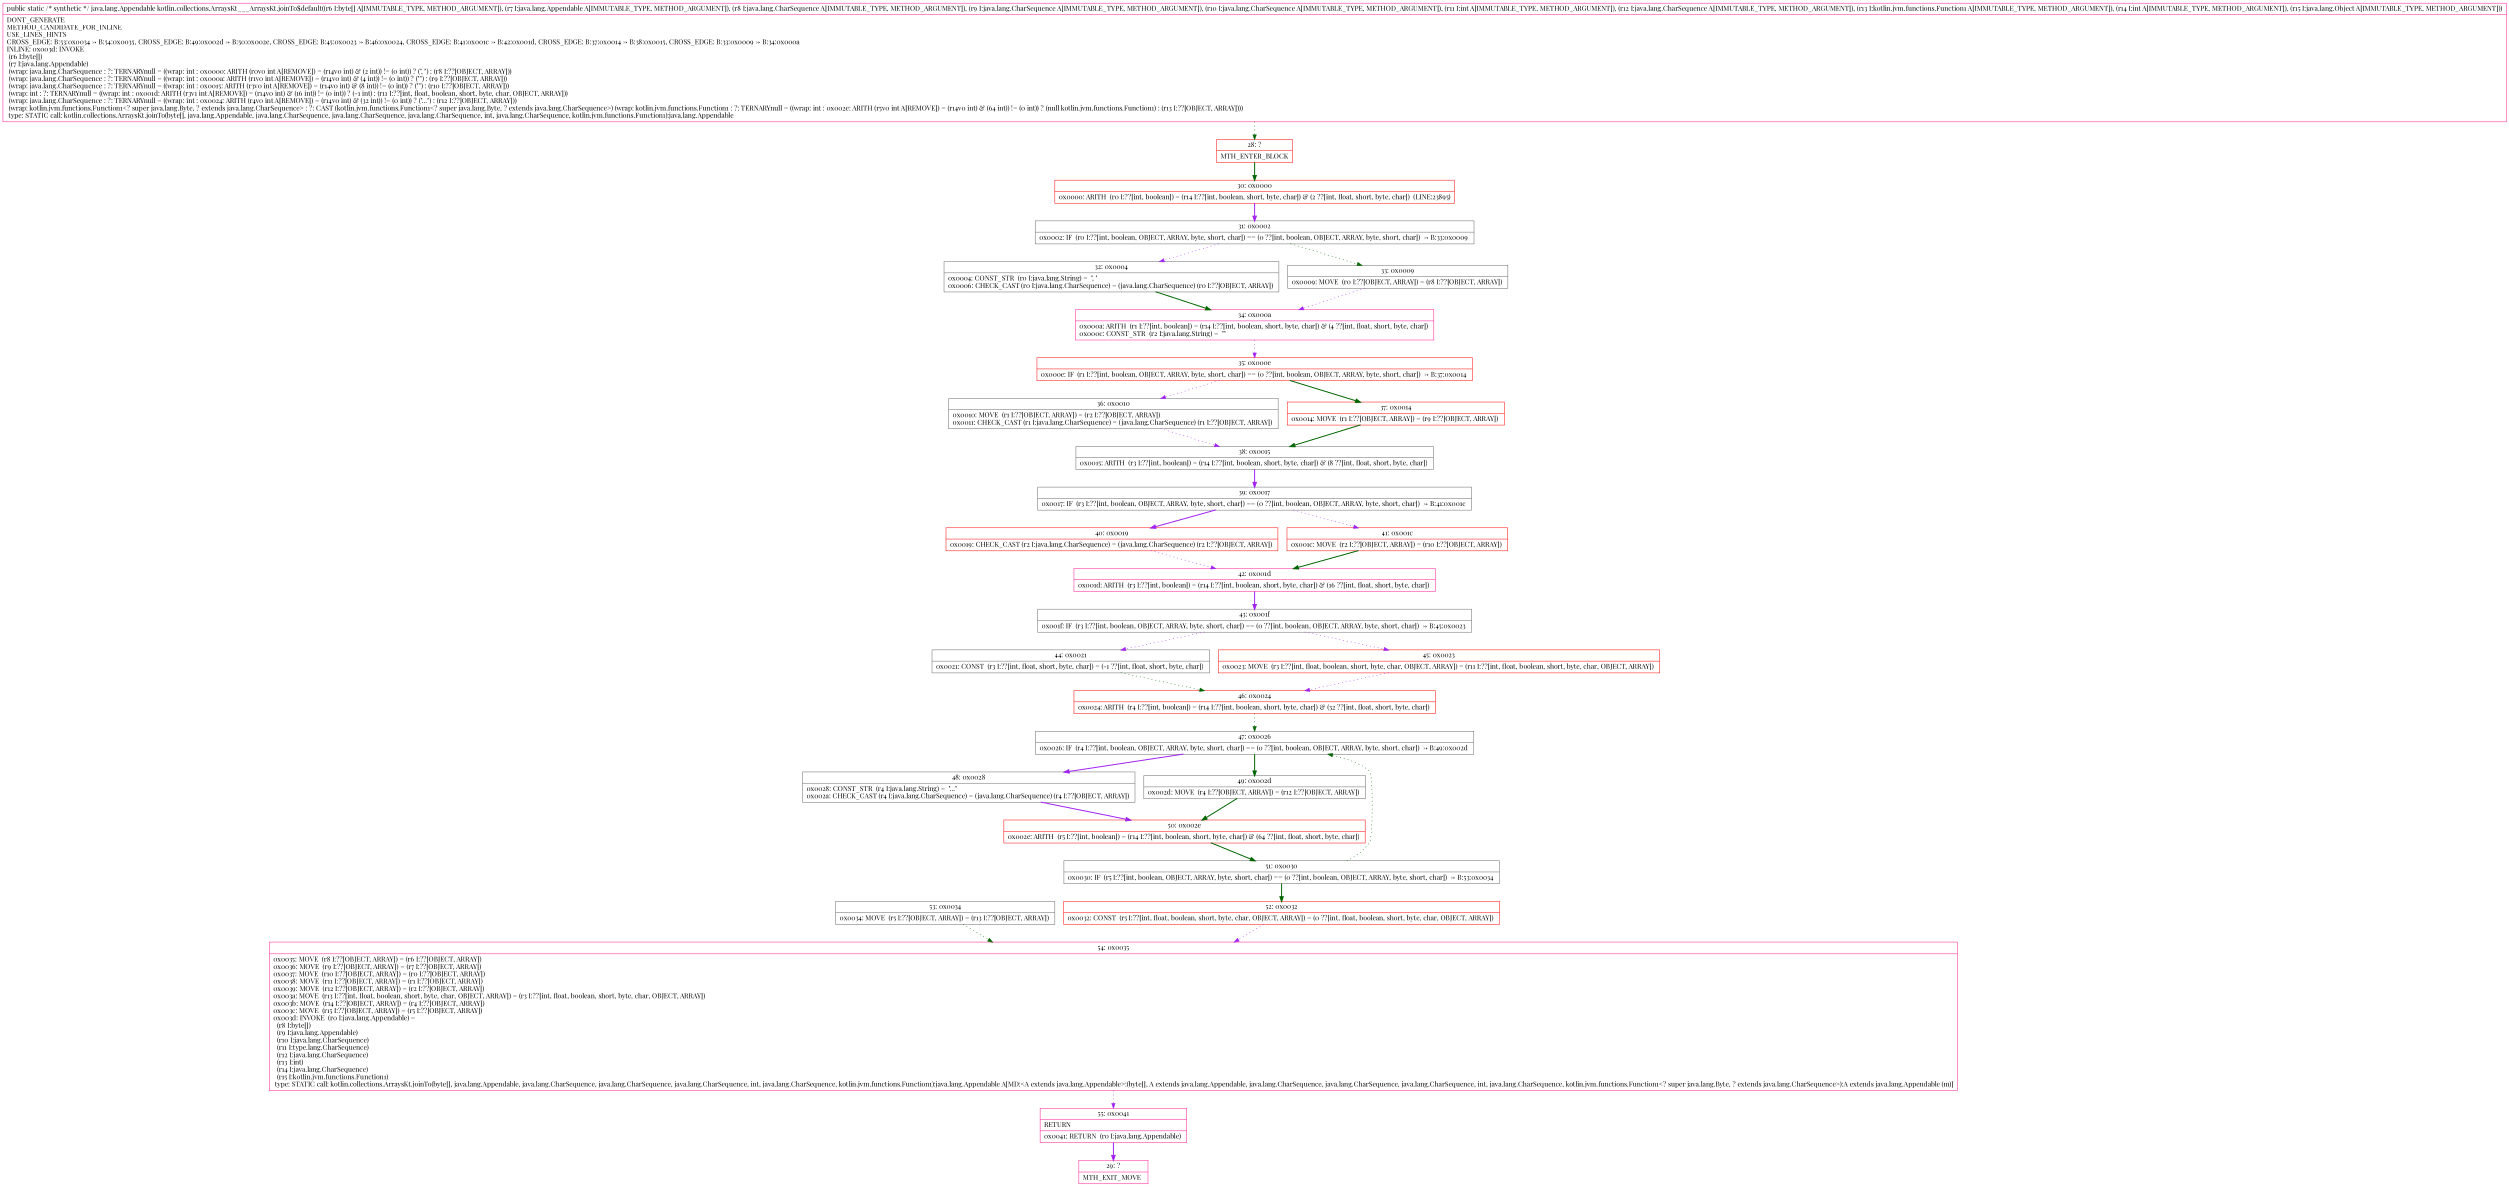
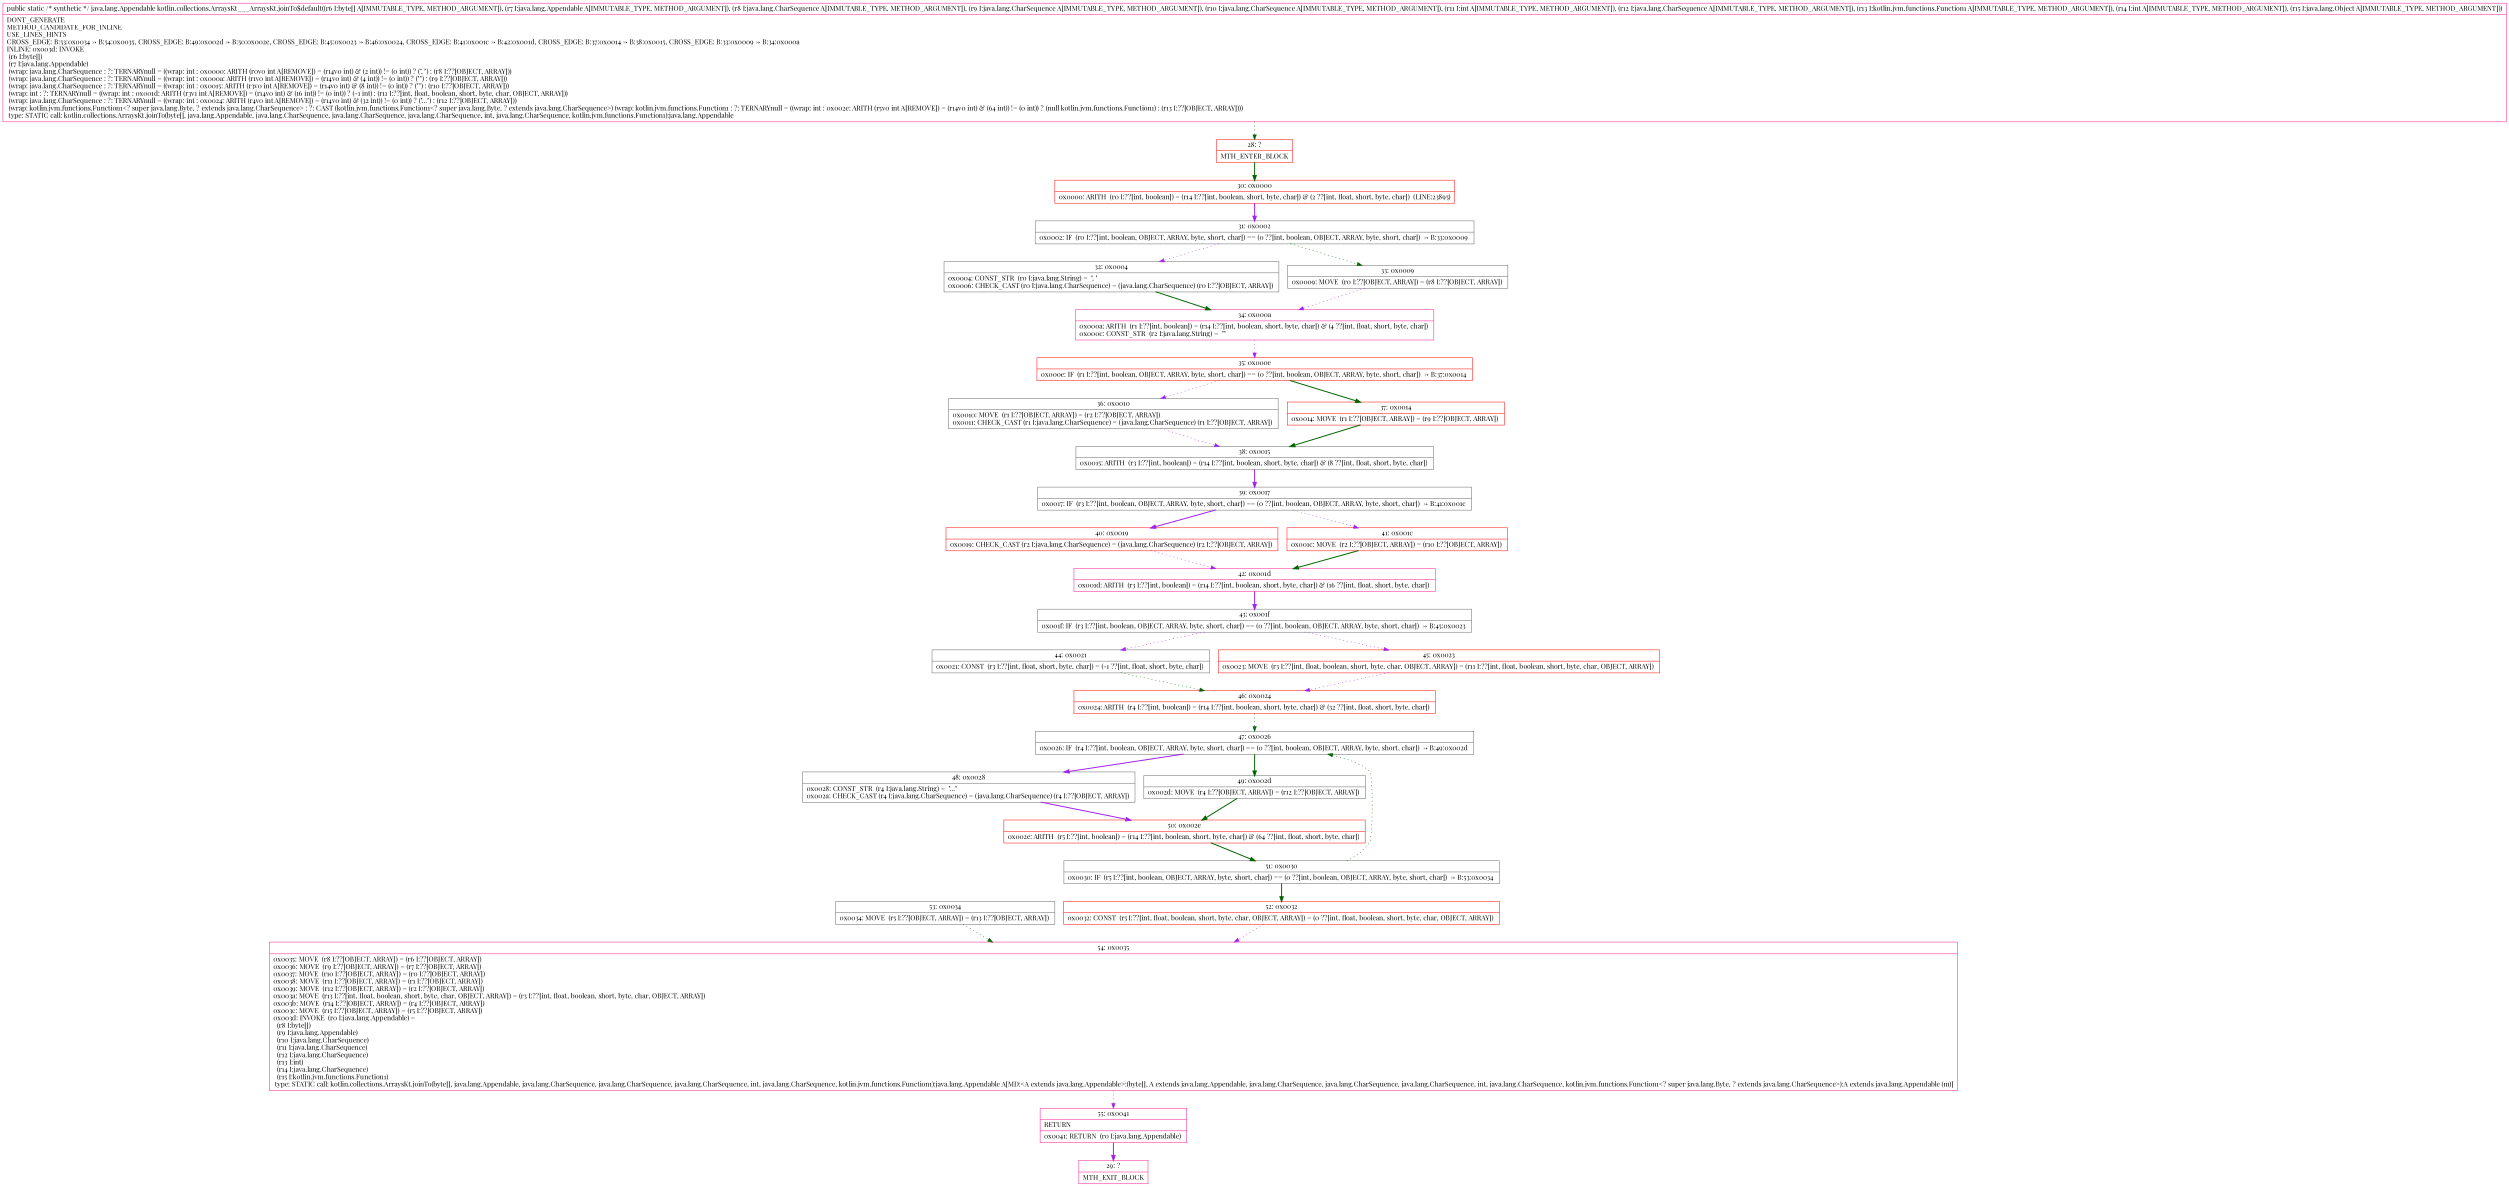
(321, 1048) -> (320, 1048)
(1112, 1178) -> (1113, 1178)
